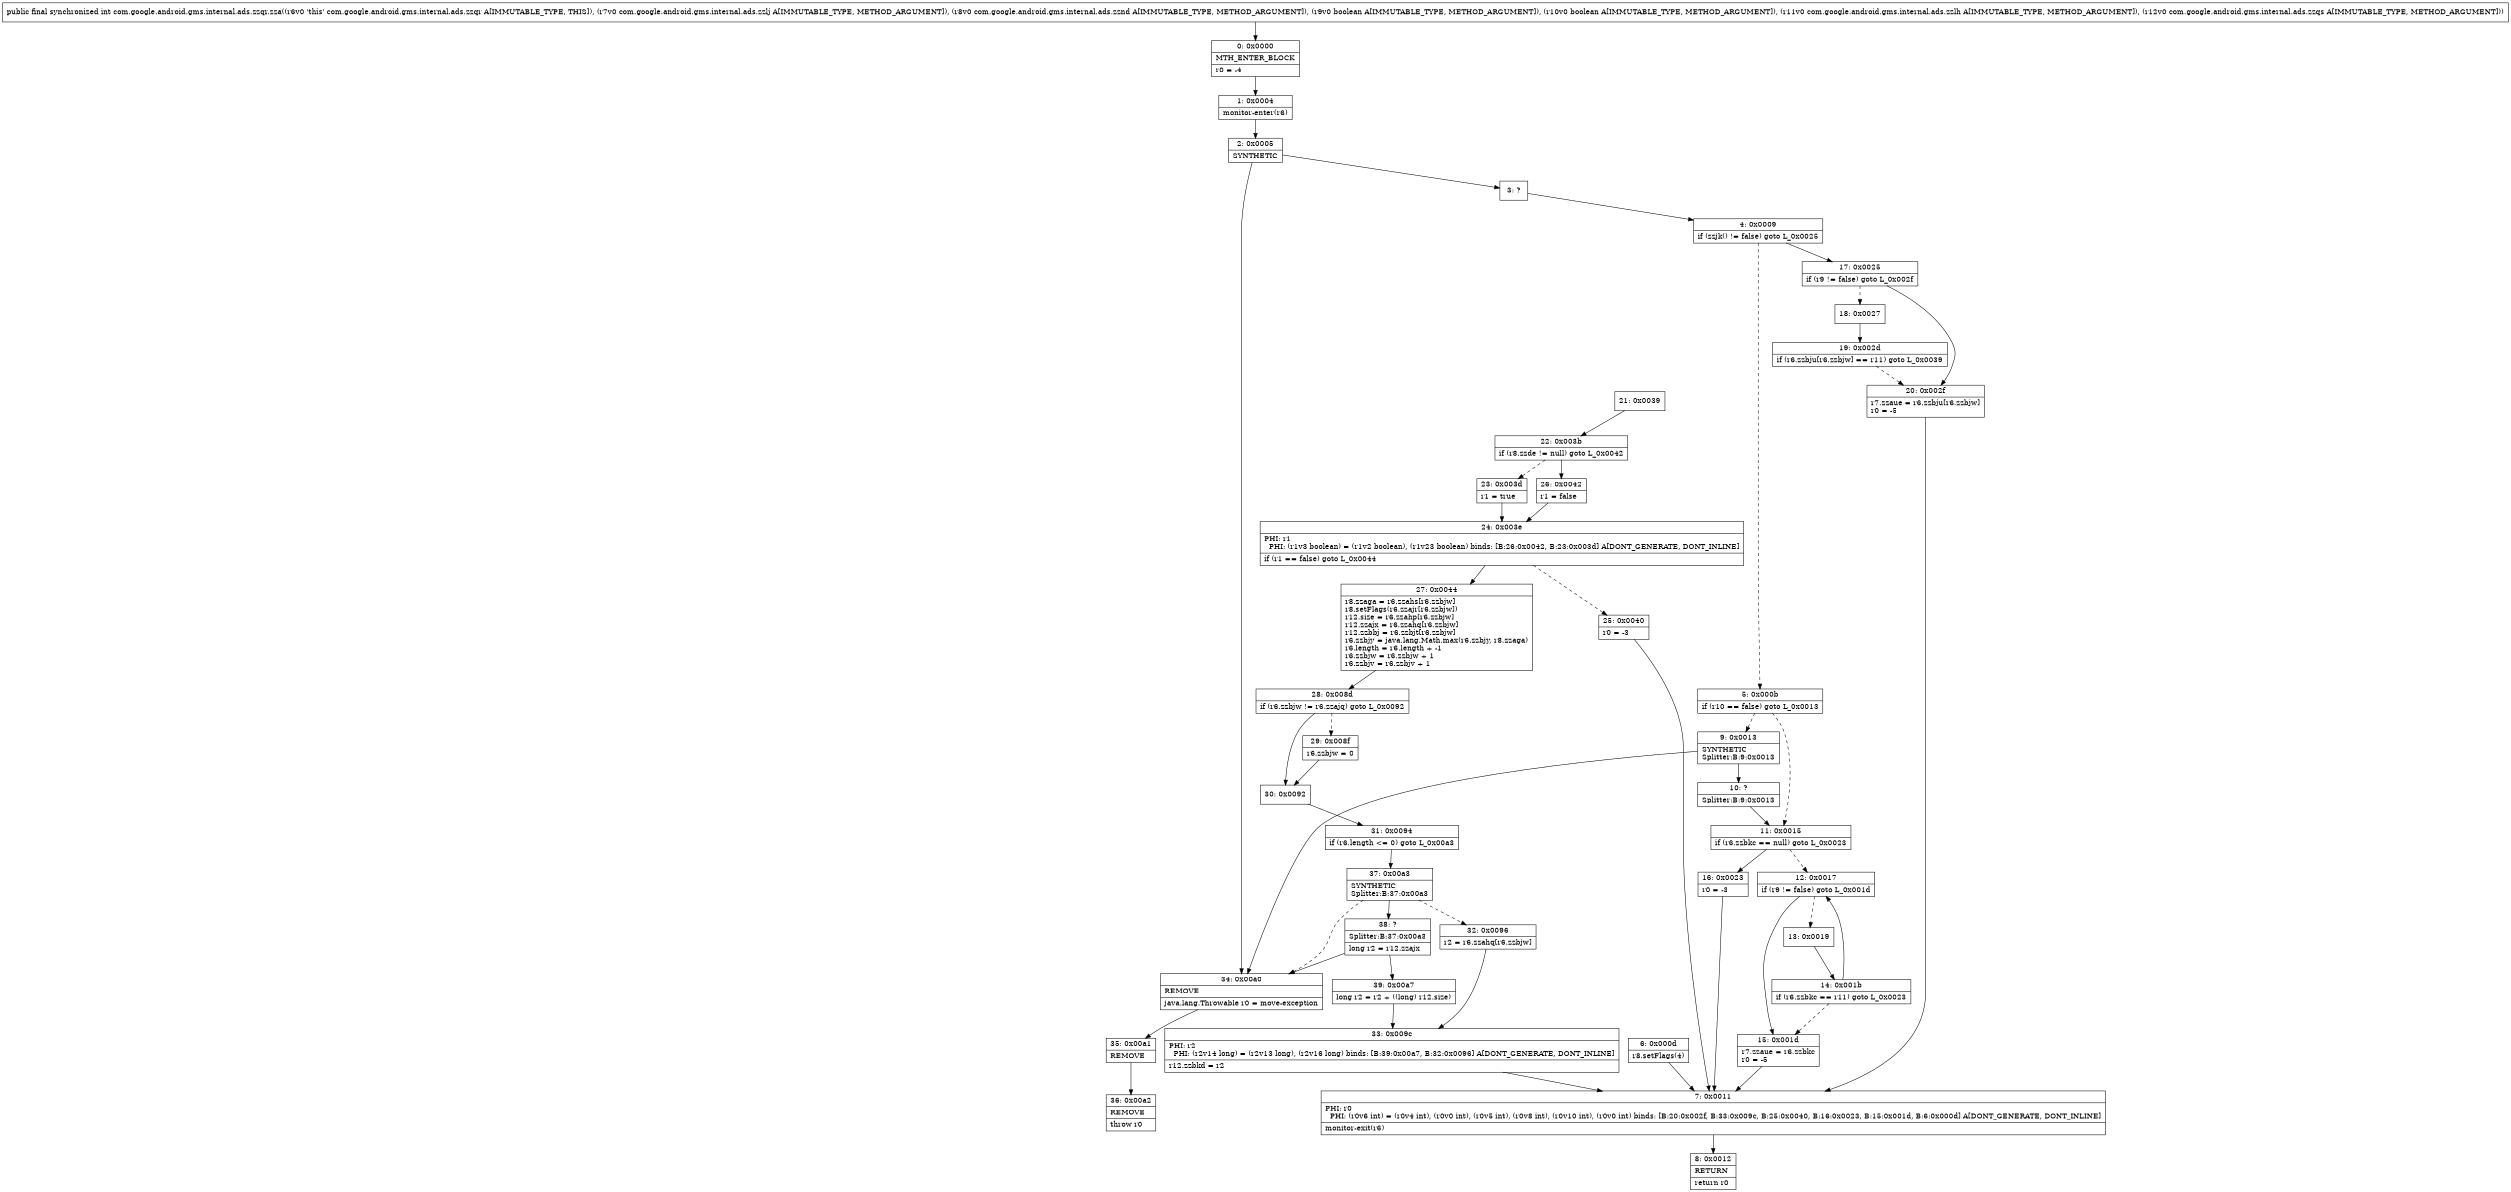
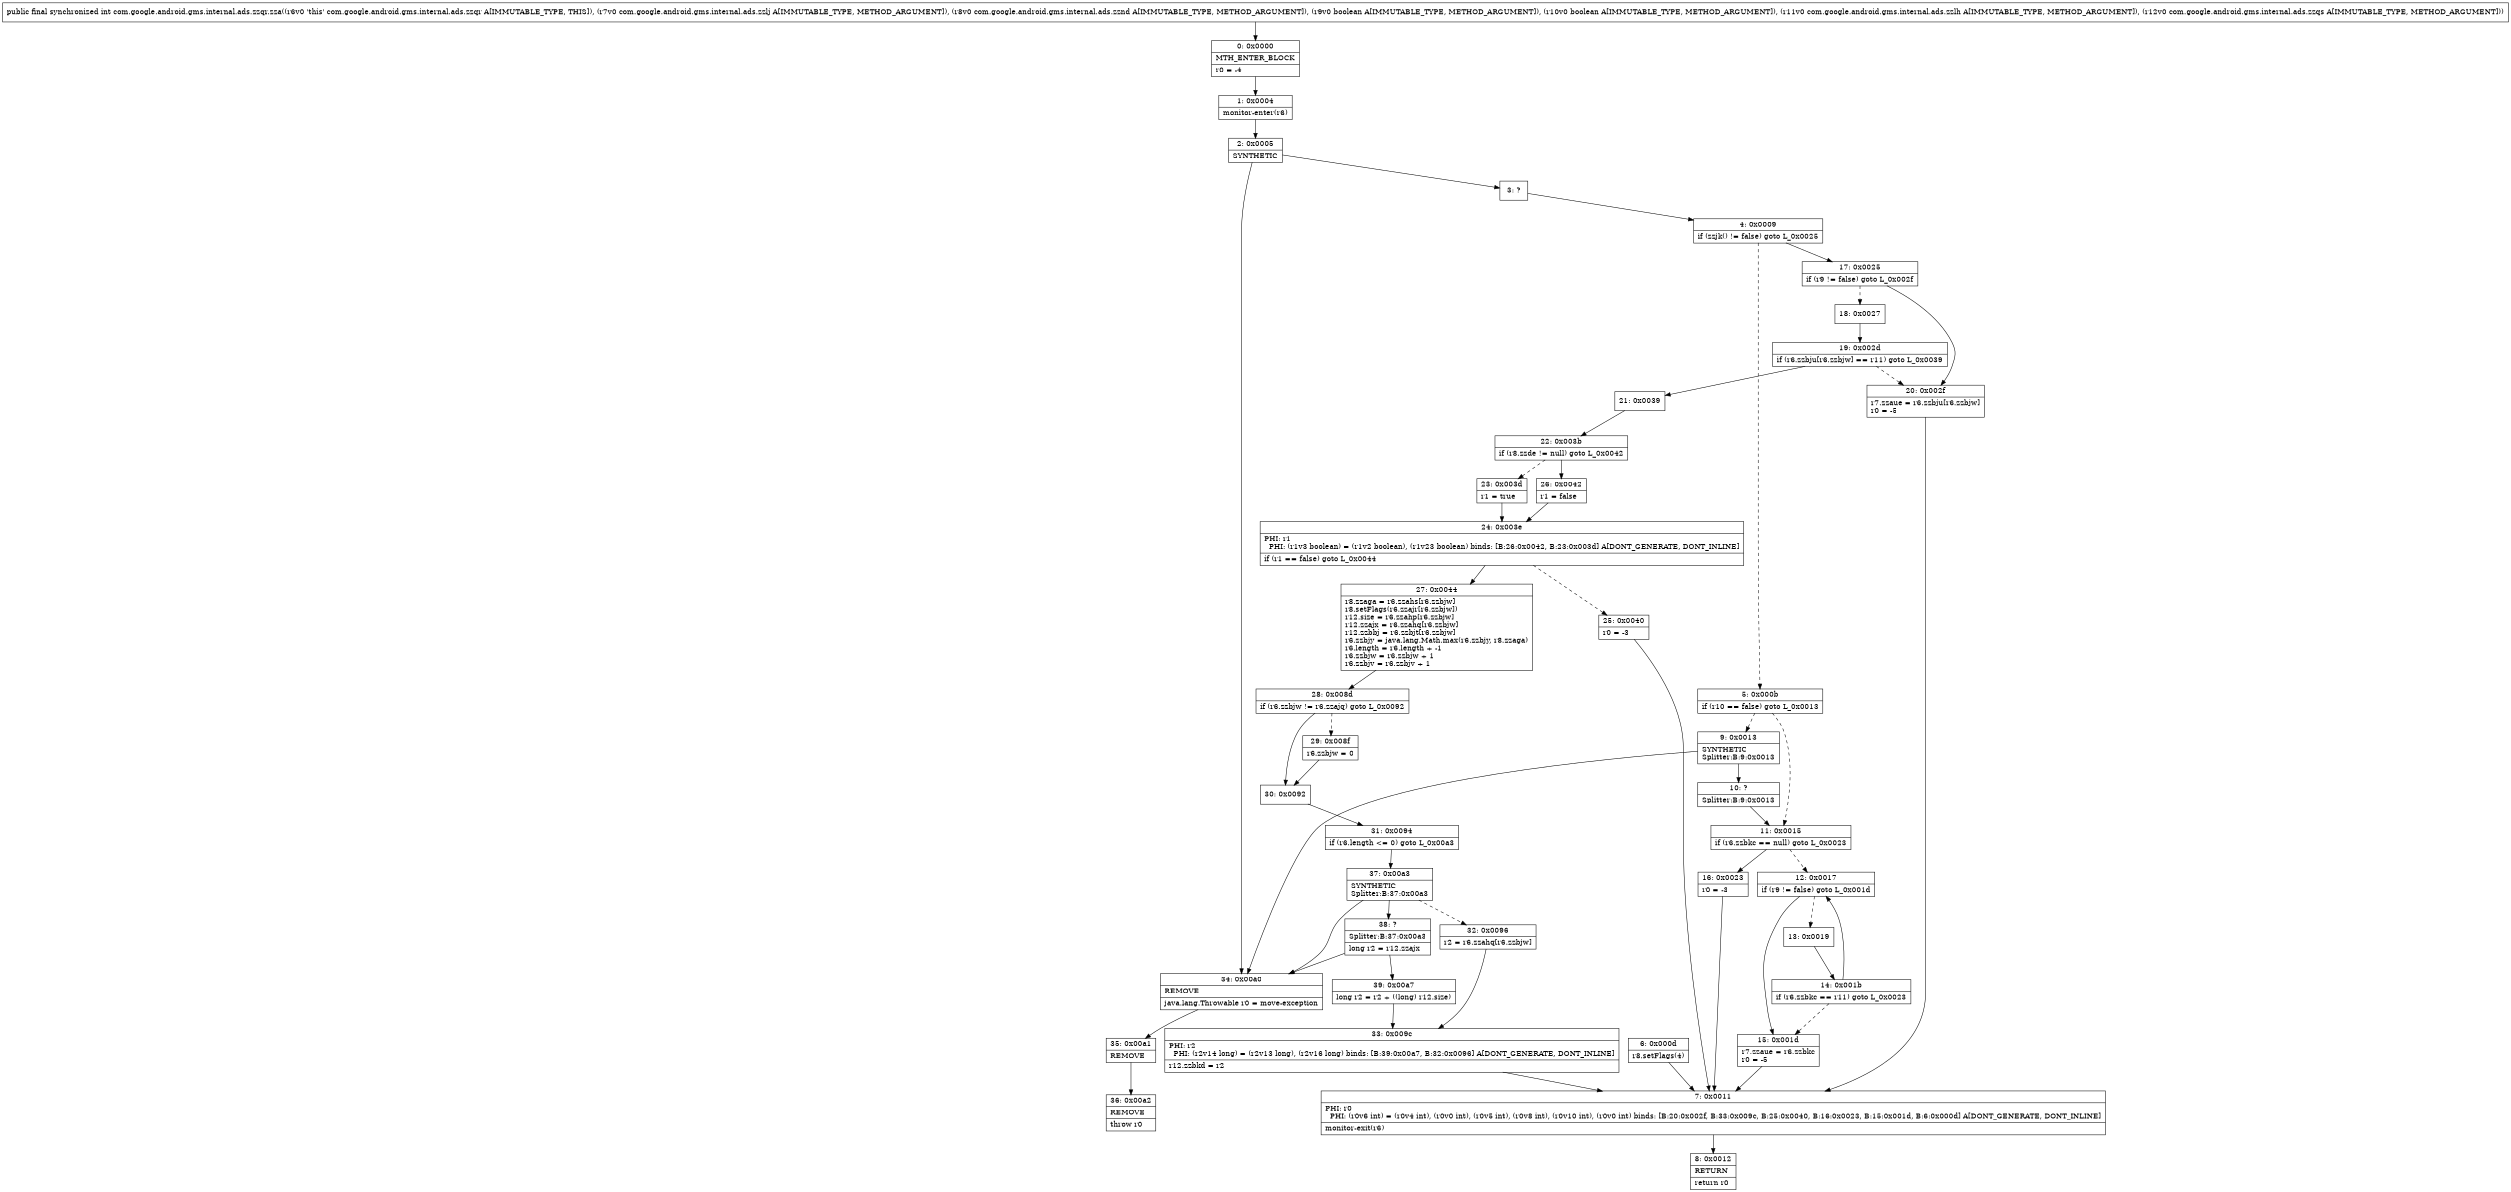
none -> (1738, 380)
(1330, 937) -> (1330, 937)
